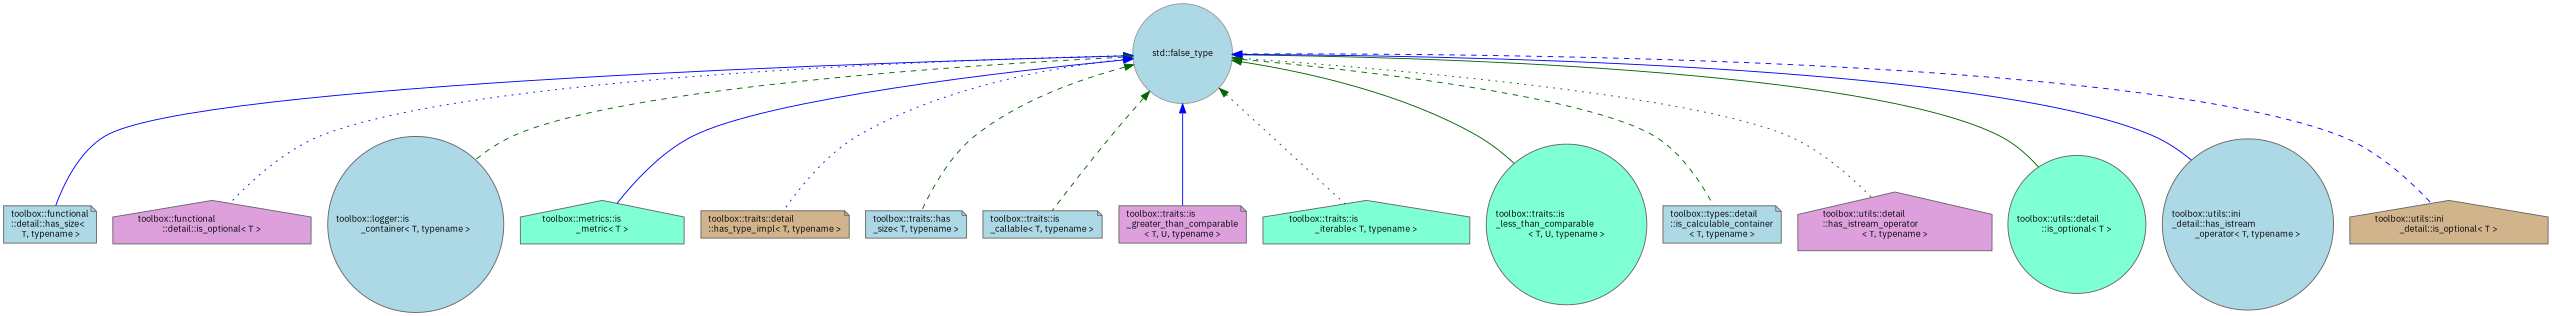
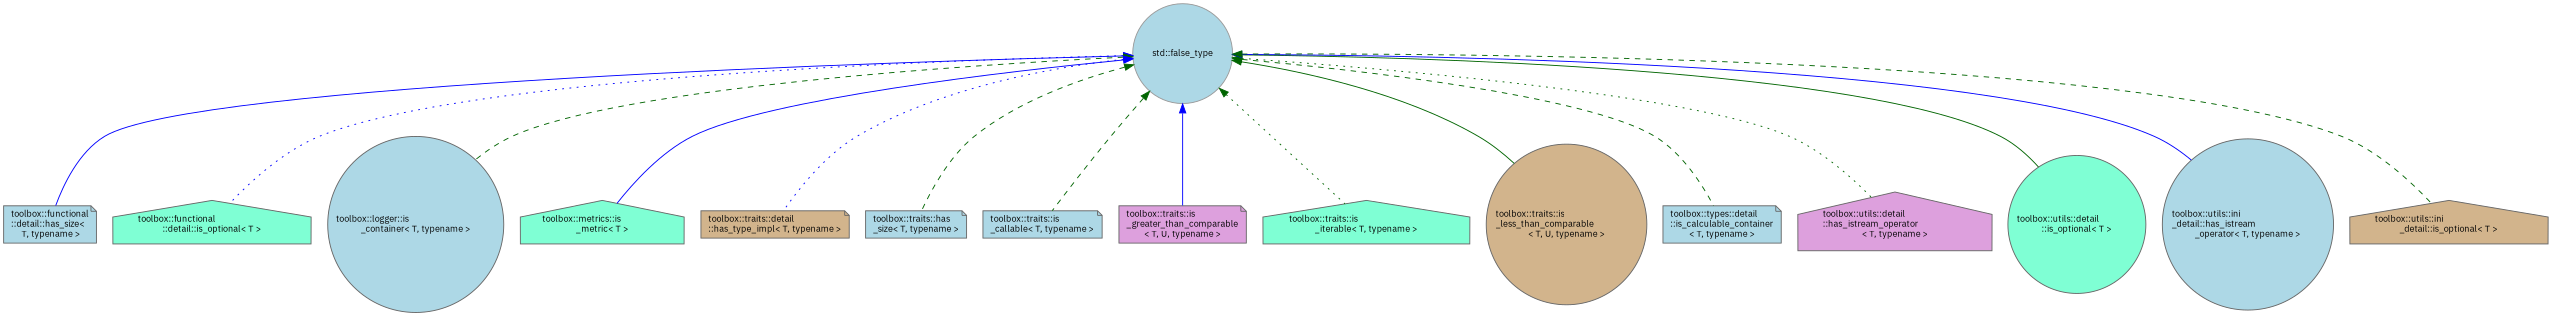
(1851, 68) -> (1851, 68)
(212, 224) -> (212, 224)
(1567, 224) -> (1567, 224)
